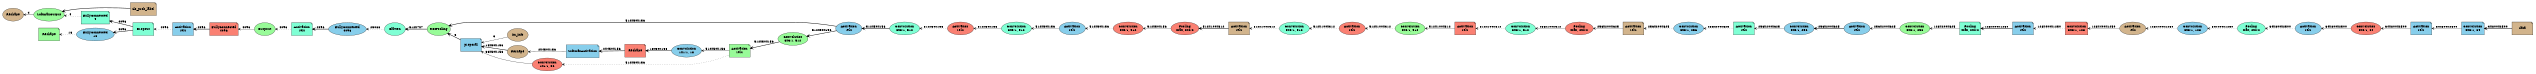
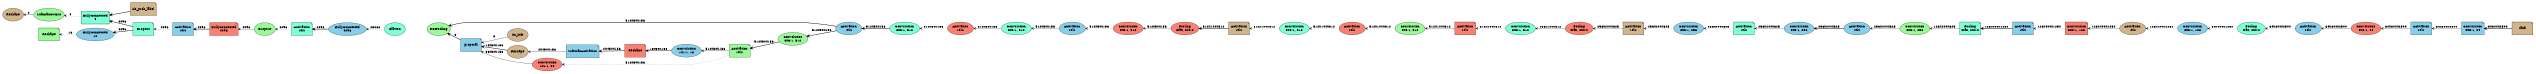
(97, 8) -> (121, 13)
(417, 29) -> none
